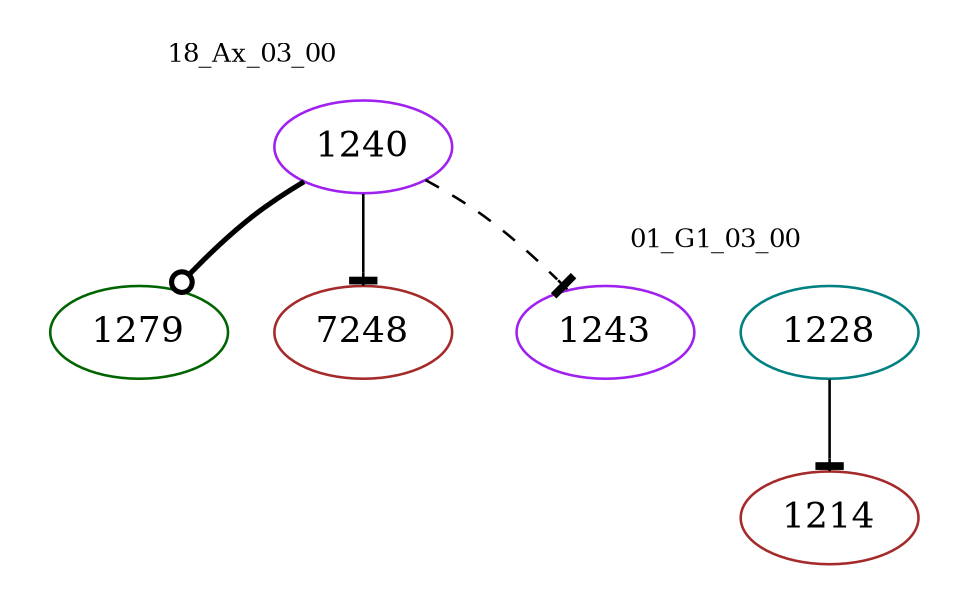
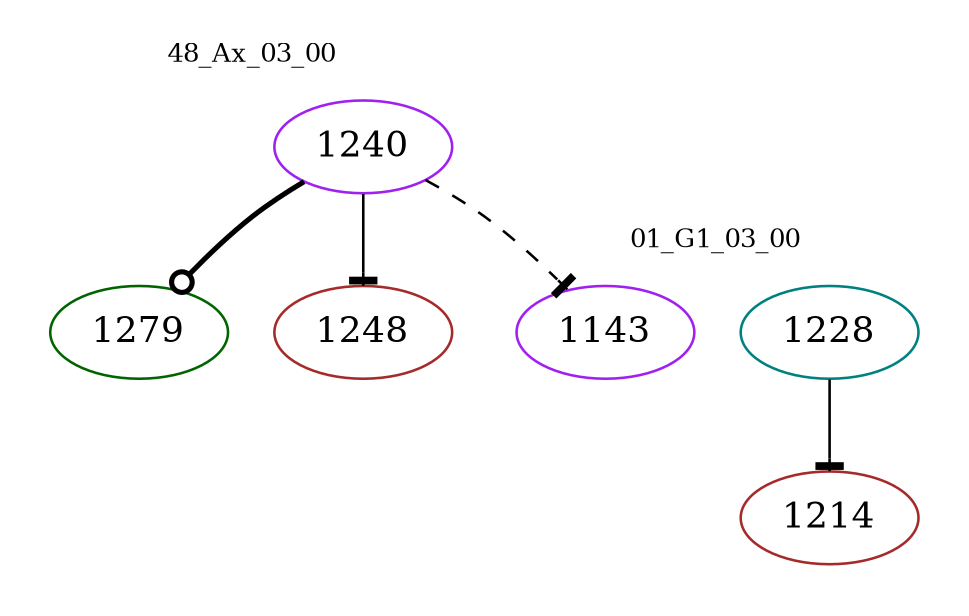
(252, 55) -> (252, 55)
(363, 332) -> (363, 332)
(605, 332) -> (605, 332)
